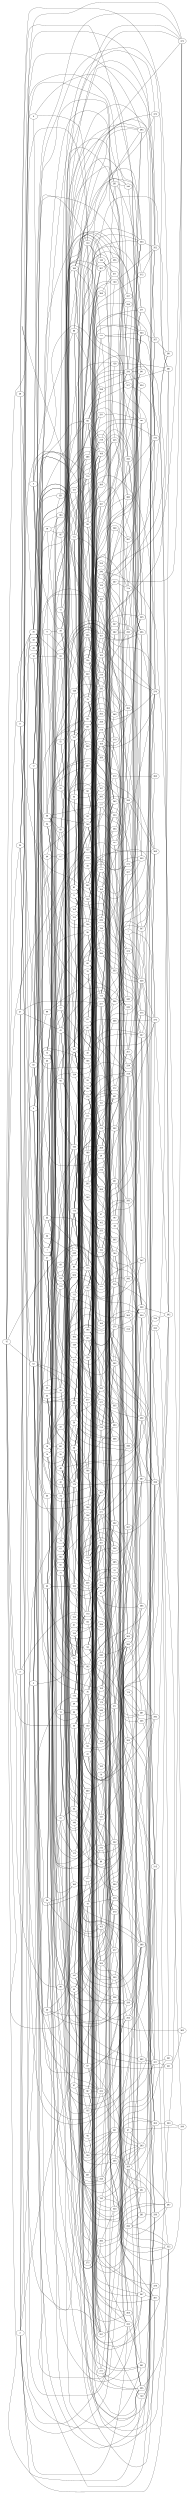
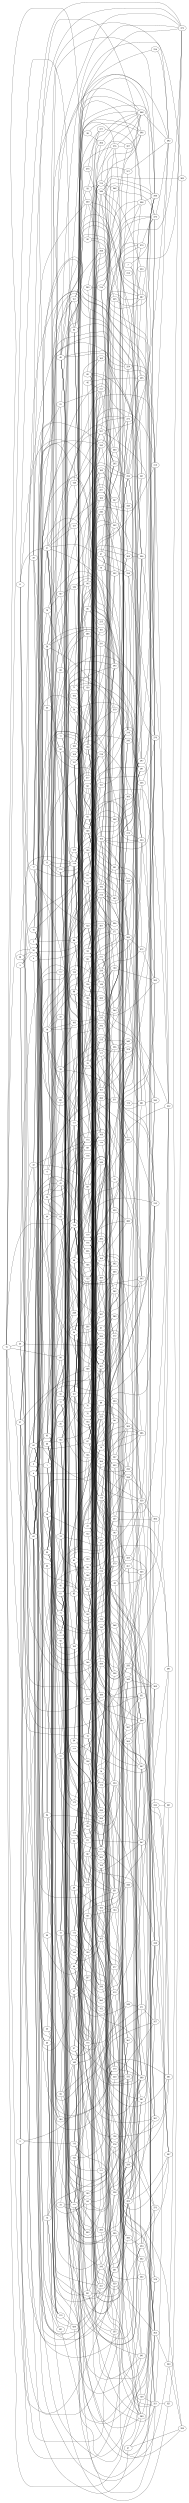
(93, 689) -> none
none -> (101, 1353)
